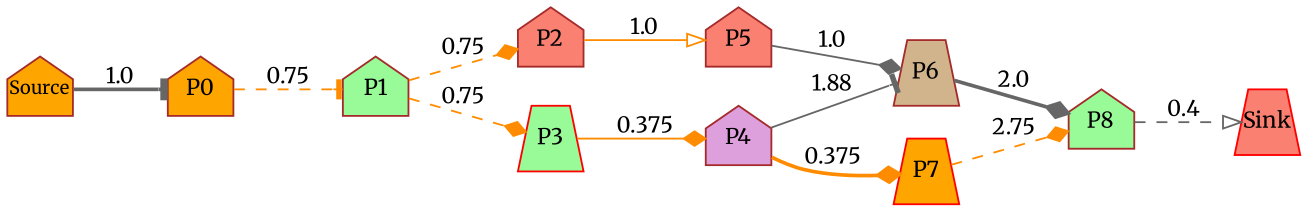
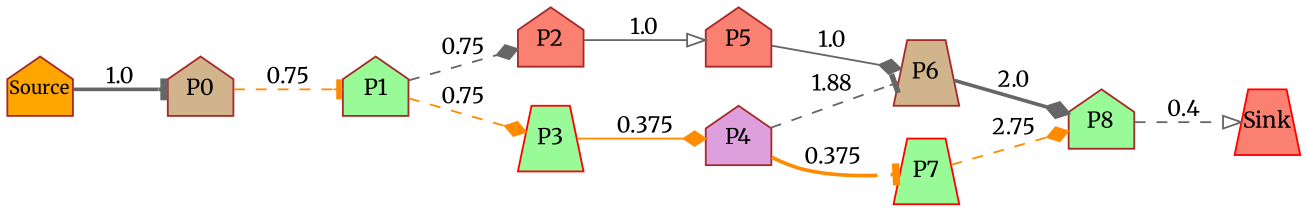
(635, 40) -> (635, 40)
(453, 68) -> (453, 68)
(201, 89) -> (201, 89)
(830, 107) -> (830, 107)
(926, 171) -> (926, 171)
(823, 173) -> (823, 173)
